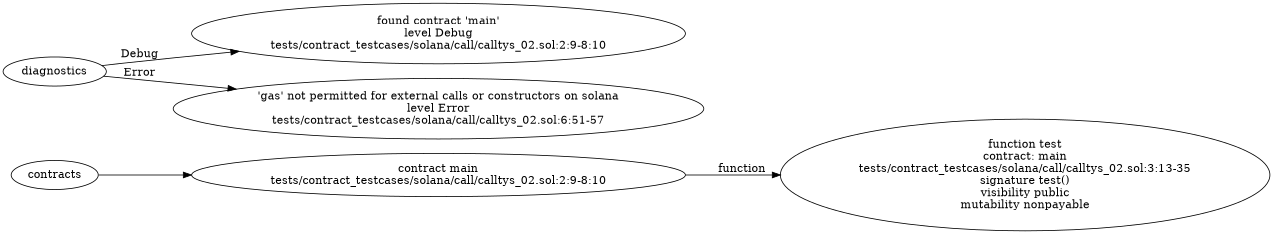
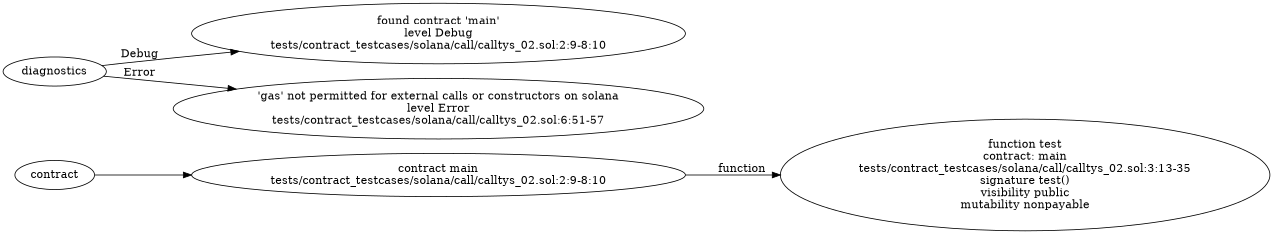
(55, 175) -> (55, 175)
